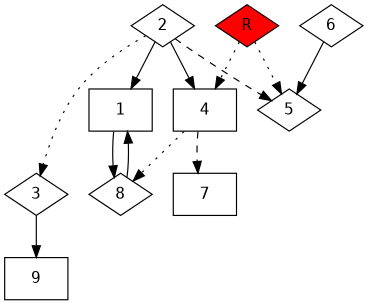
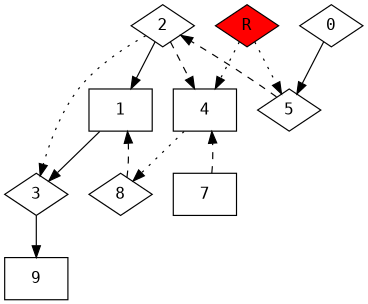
(331, 26) -> (331, 26)
(180, 60) -> (180, 60)
(218, 68) -> (234, 68)
(197, 146) -> (213, 158)
(113, 149) -> (79, 152)
(128, 160) -> (128, 160)
